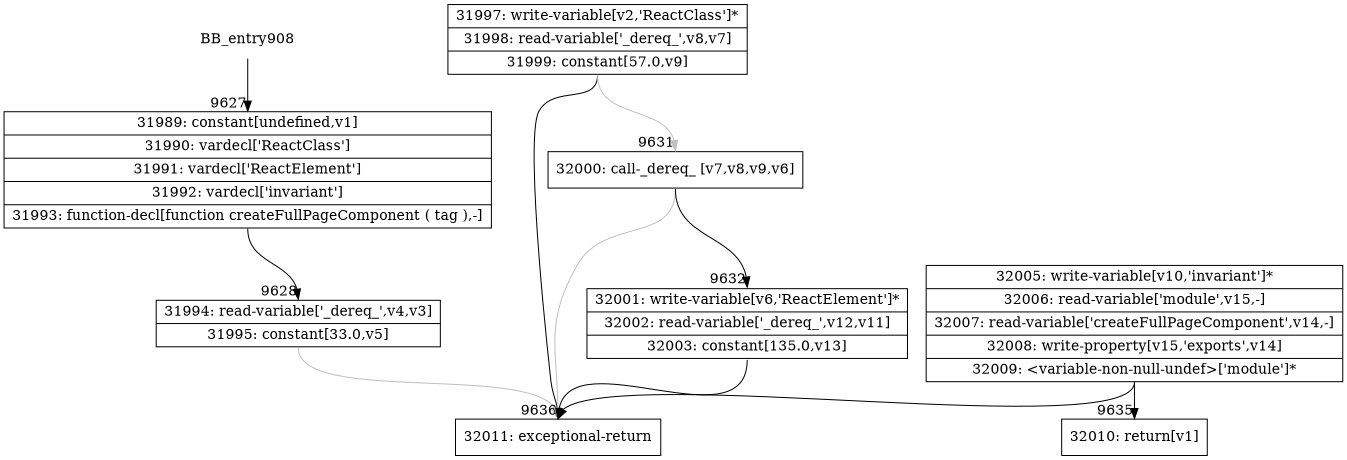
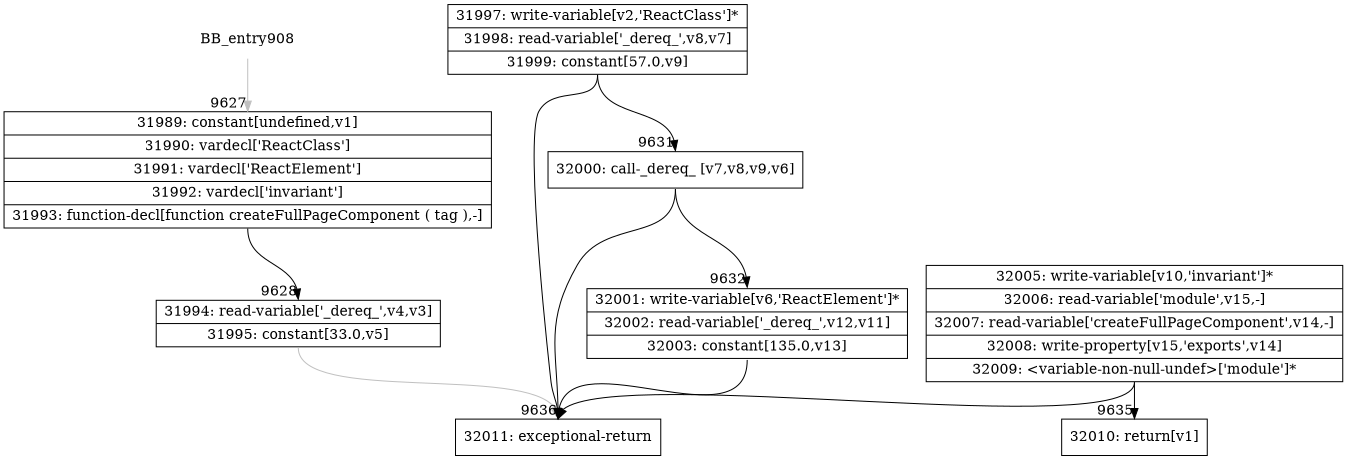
(248, 80) -> (248, 80)
(632, 111) -> (632, 111)
(574, 272) -> (574, 272)
